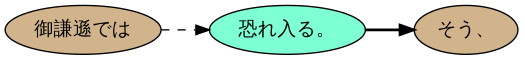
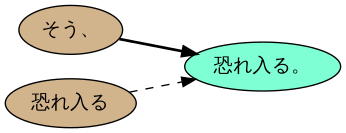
(83, 30) -> (71, 103)
(383, 30) -> (151, 45)
